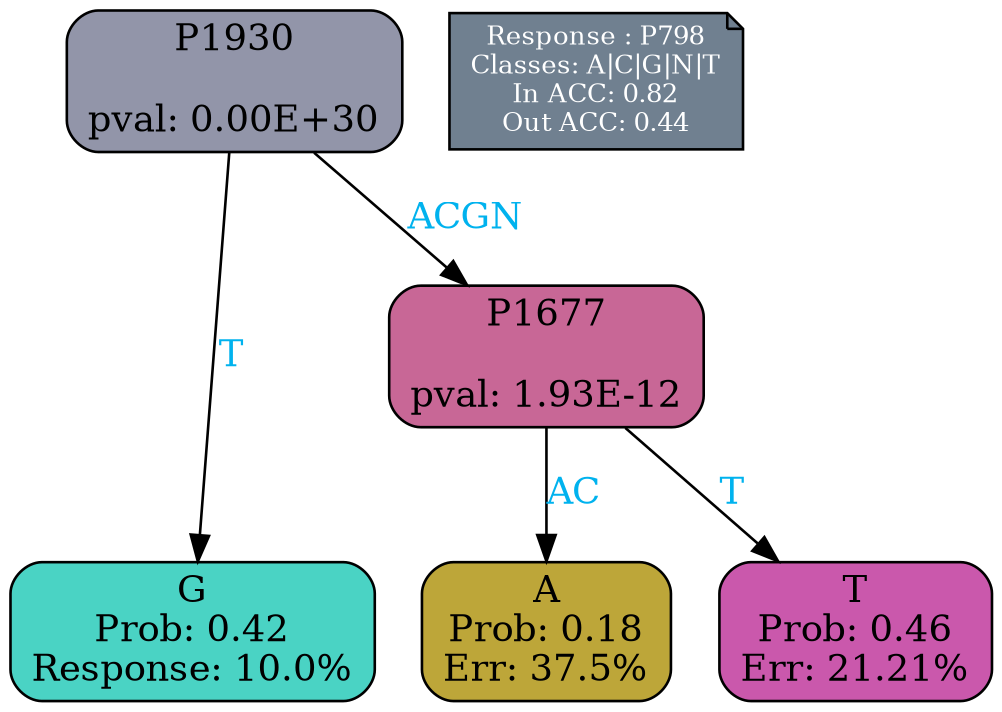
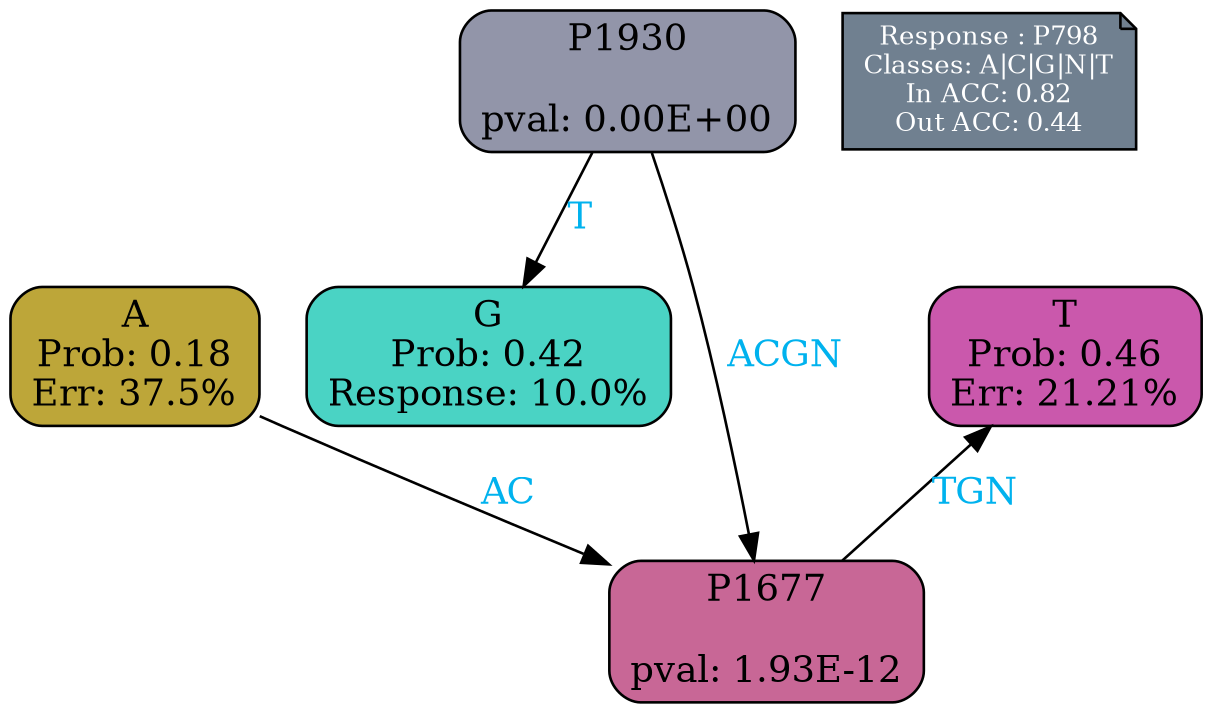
(235, 81) -> (628, 81)
(546, 481) -> (421, 486)
(733, 494) -> (975, 494)
